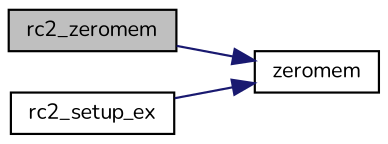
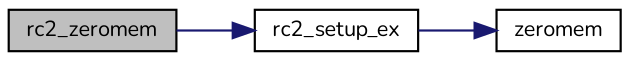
(205, 51) -> (204, 30)
